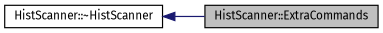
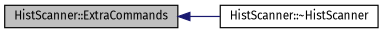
(190, 16) -> (205, 16)
